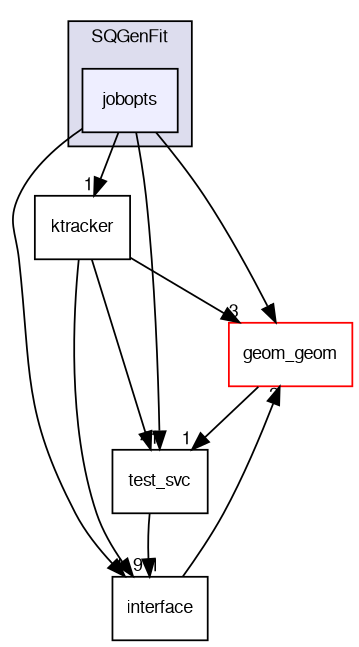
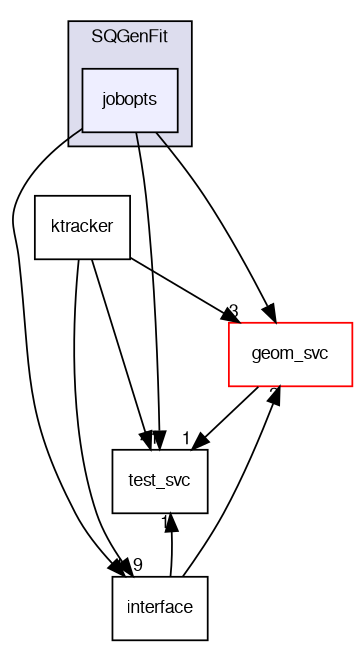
(109, 157) -> none
(291, 355) -> (291, 355)
(148, 536) -> (172, 554)
